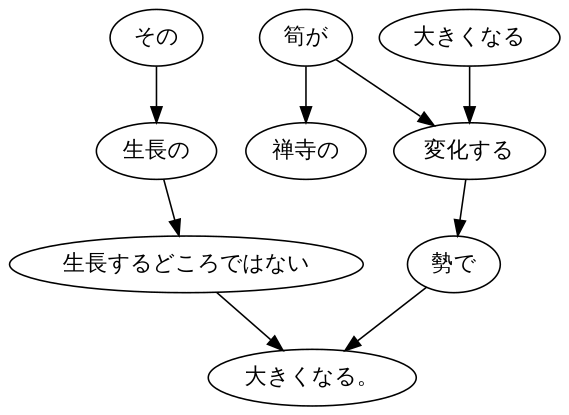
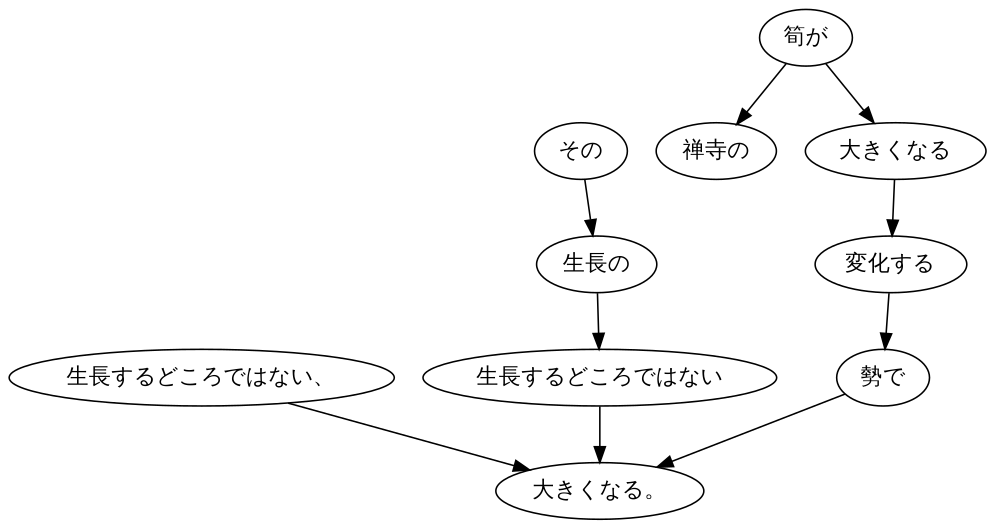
(378, 88) -> (845, 87)
none -> (202, 378)
